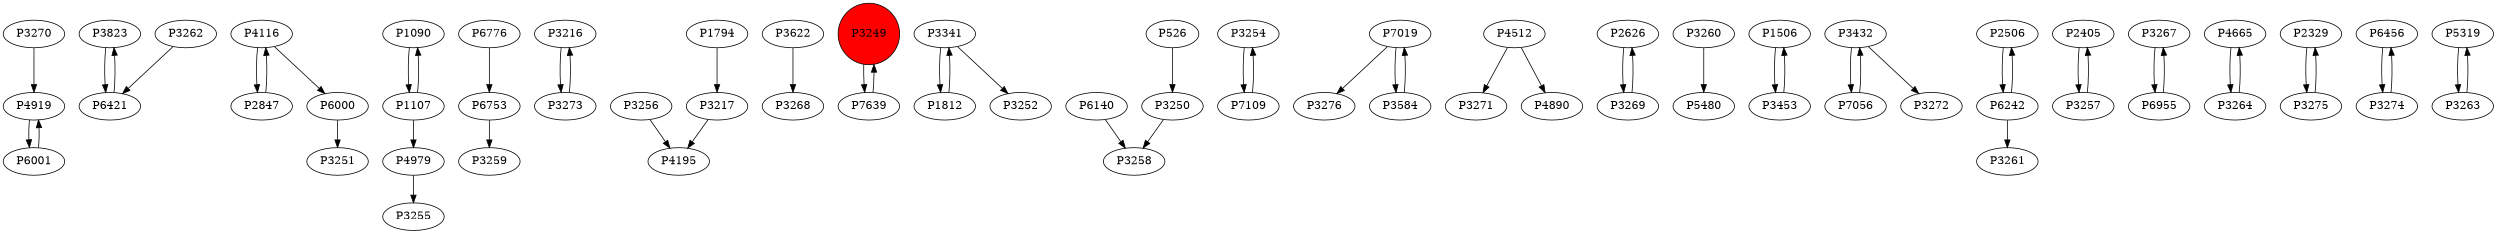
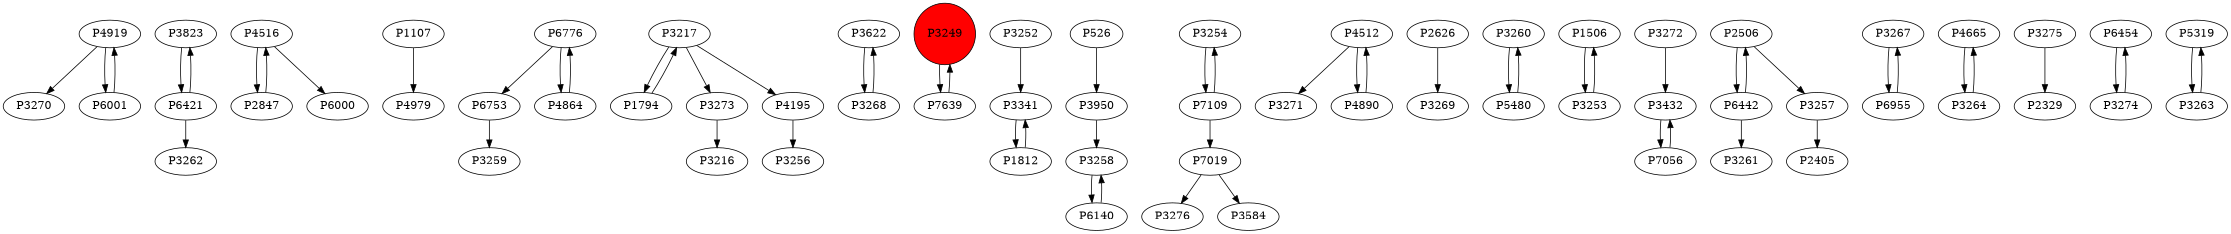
(262, 34) -> (262, 34)
(413, 34) -> none
(2387, 34) -> (2121, 34)
(34, 66) -> (75, 67)
(560, 66) -> (696, 67)
none -> (658, 66)
(2078, 66) -> (1776, 67)
(2306, 66) -> none
(151, 67) -> (186, 130)
(980, 67) -> (1021, 66)
(1891, 67) -> (1665, 66)
none -> (874, 74)
none -> (1367, 74)
(1405, 74) -> (1210, 130)
none -> (1519, 74)
(1633, 74) -> none
none -> (565, 106)
(1172, 106) -> (1097, 106)
(1780, 106) -> (1590, 106)
(2007, 106) -> (1741, 106)
(658, 131) -> (793, 130)
(338, 161) -> none
none -> (1091, 185)
(413, 217) -> none
